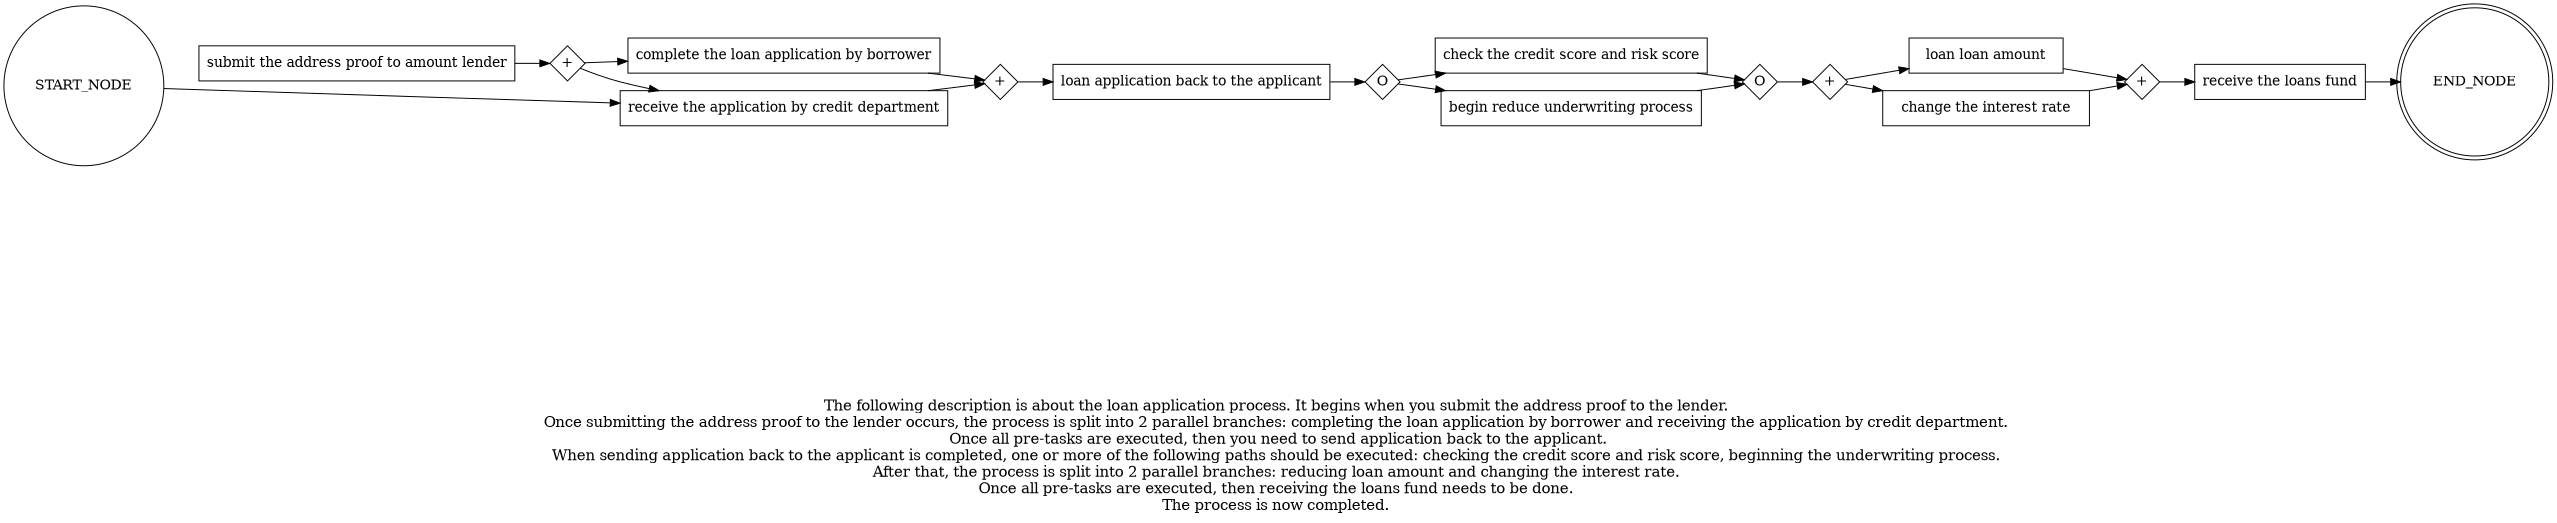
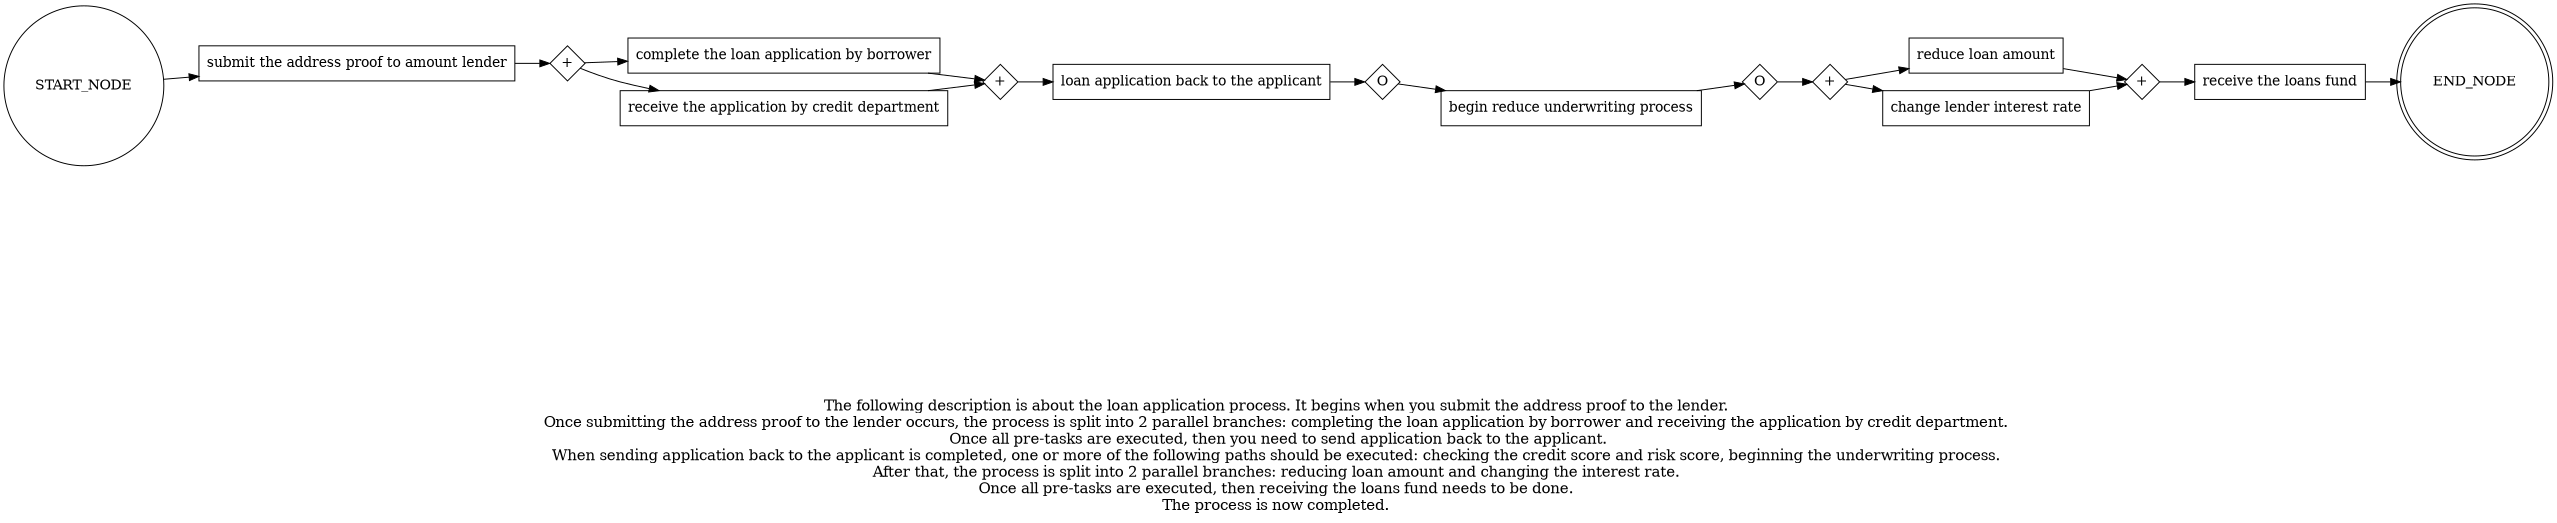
(1571, 56) -> none
(1986, 56) -> (1986, 56)
(387, 96) -> (176, 78)
(1986, 108) -> (1986, 108)
